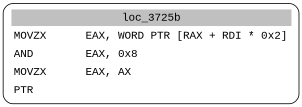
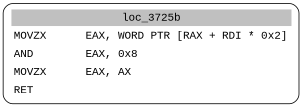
(50, 90) -> (50, 90)
